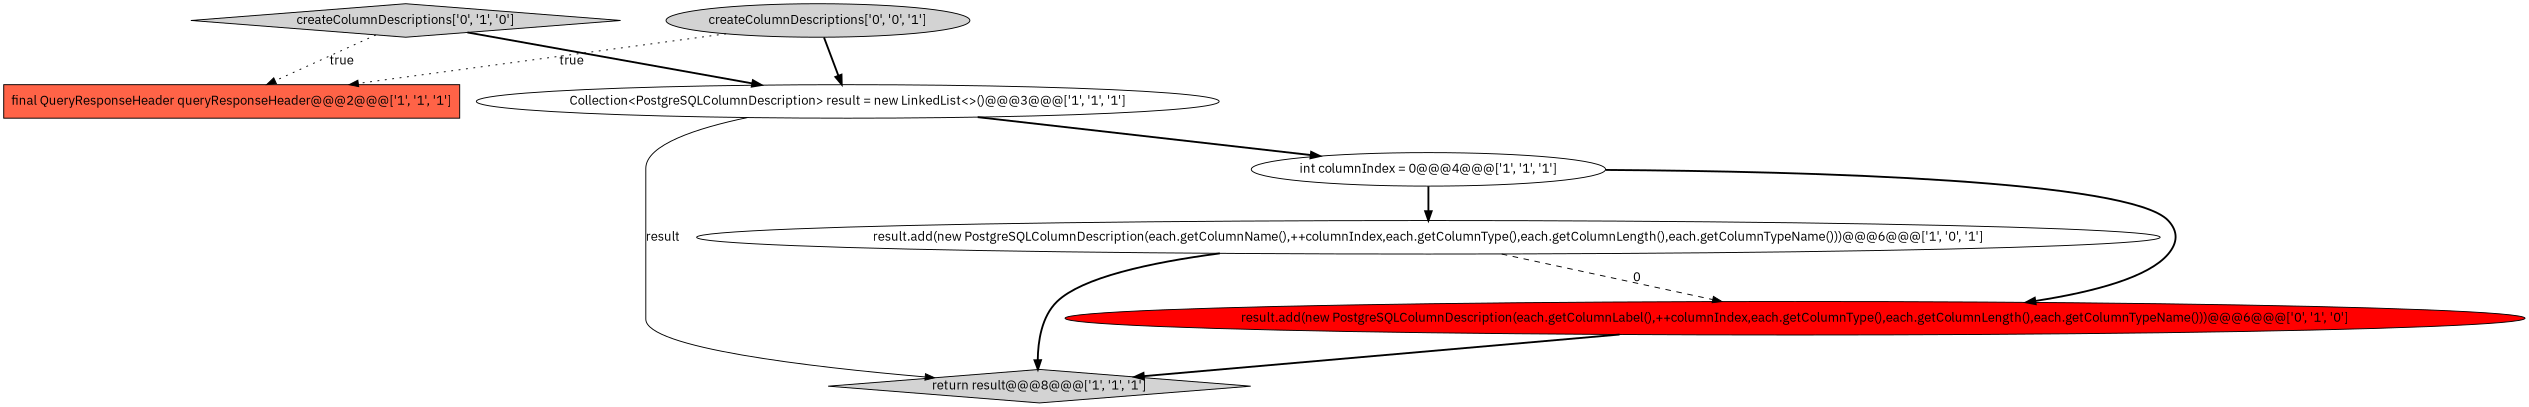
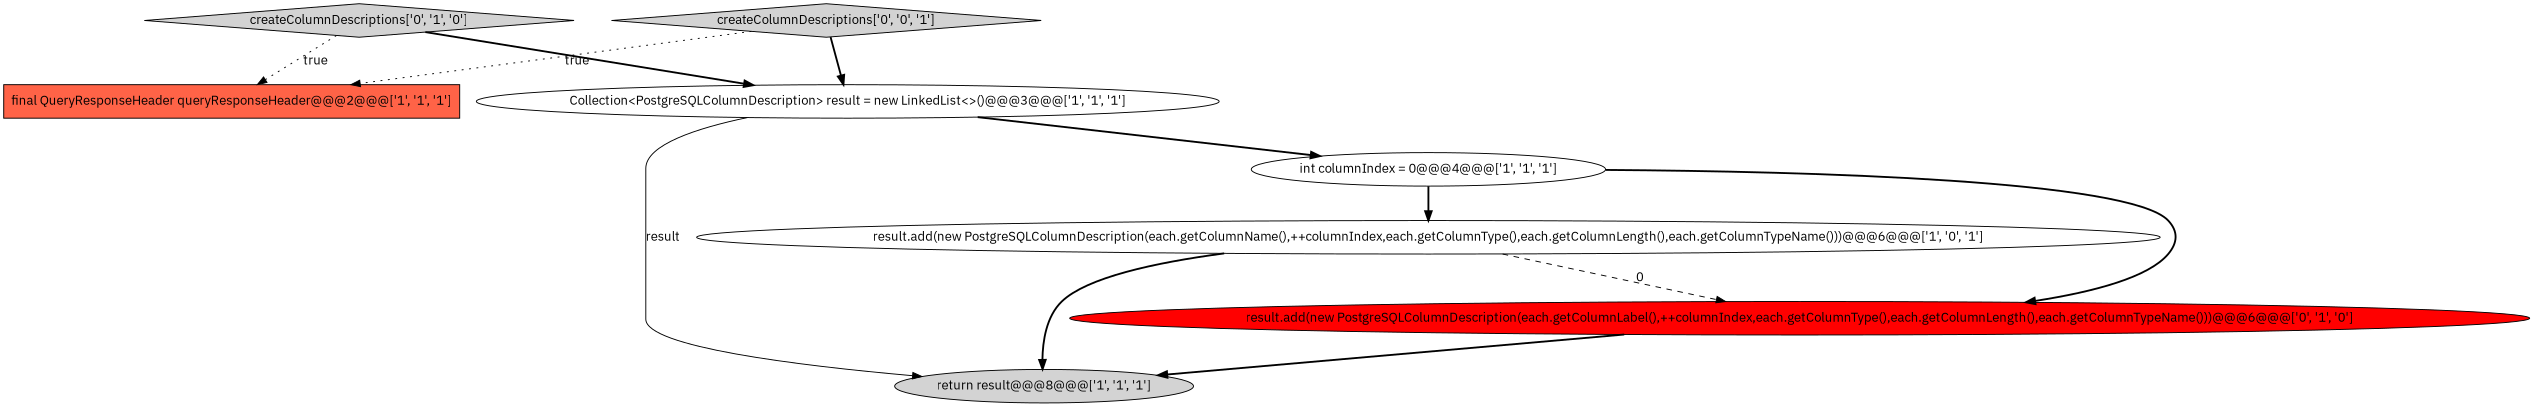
(818, 20) -> (826, 20)
(1039, 386) -> (1044, 386)
